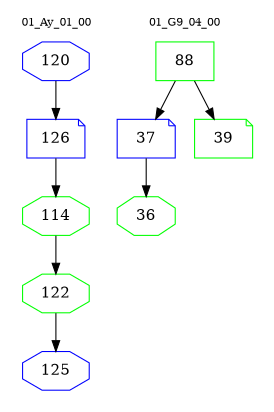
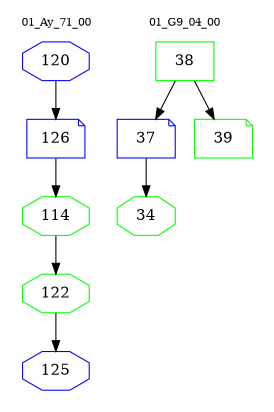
(56, 23) -> (56, 23)
(185, 61) -> (185, 61)
(146, 216) -> (146, 216)
